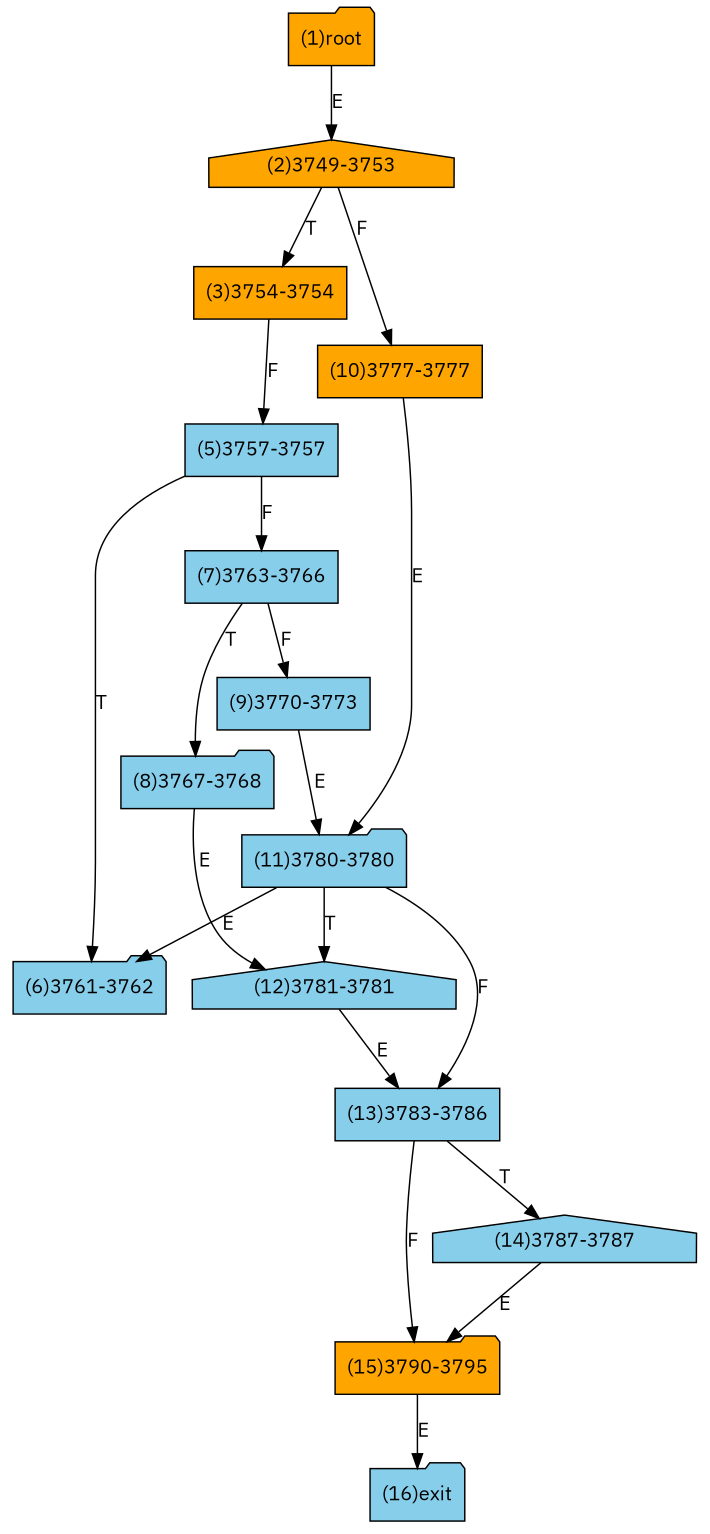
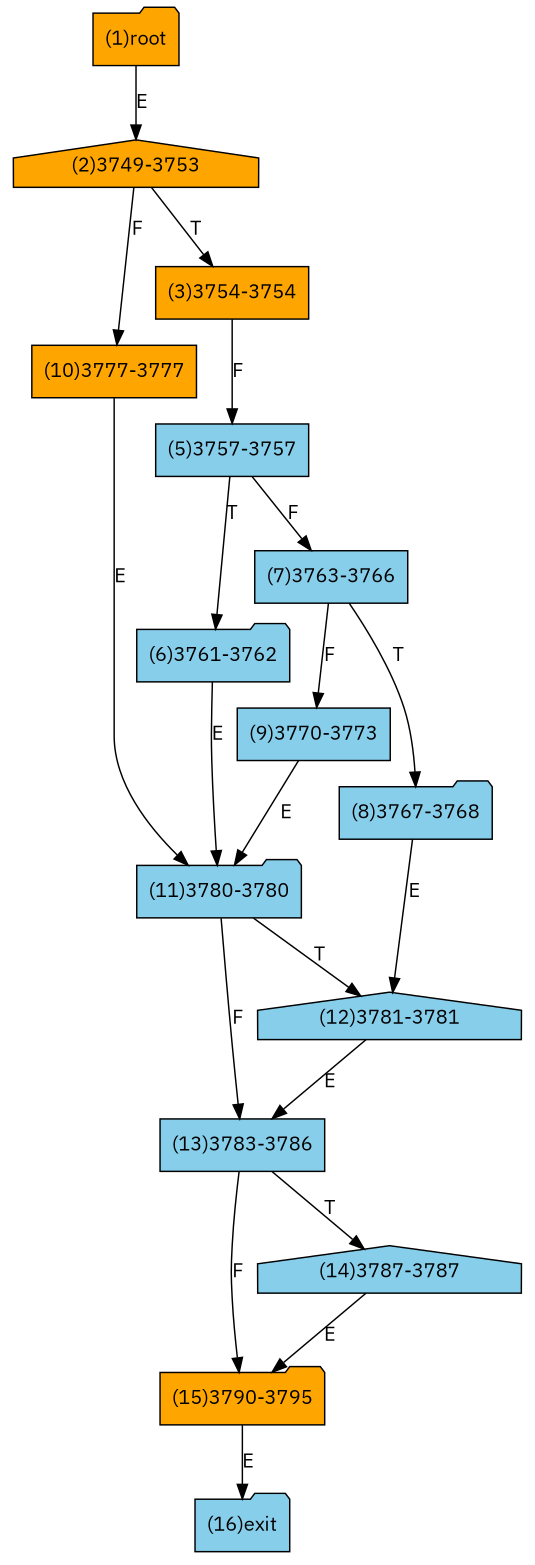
(219, 918) -> (212, 766)
